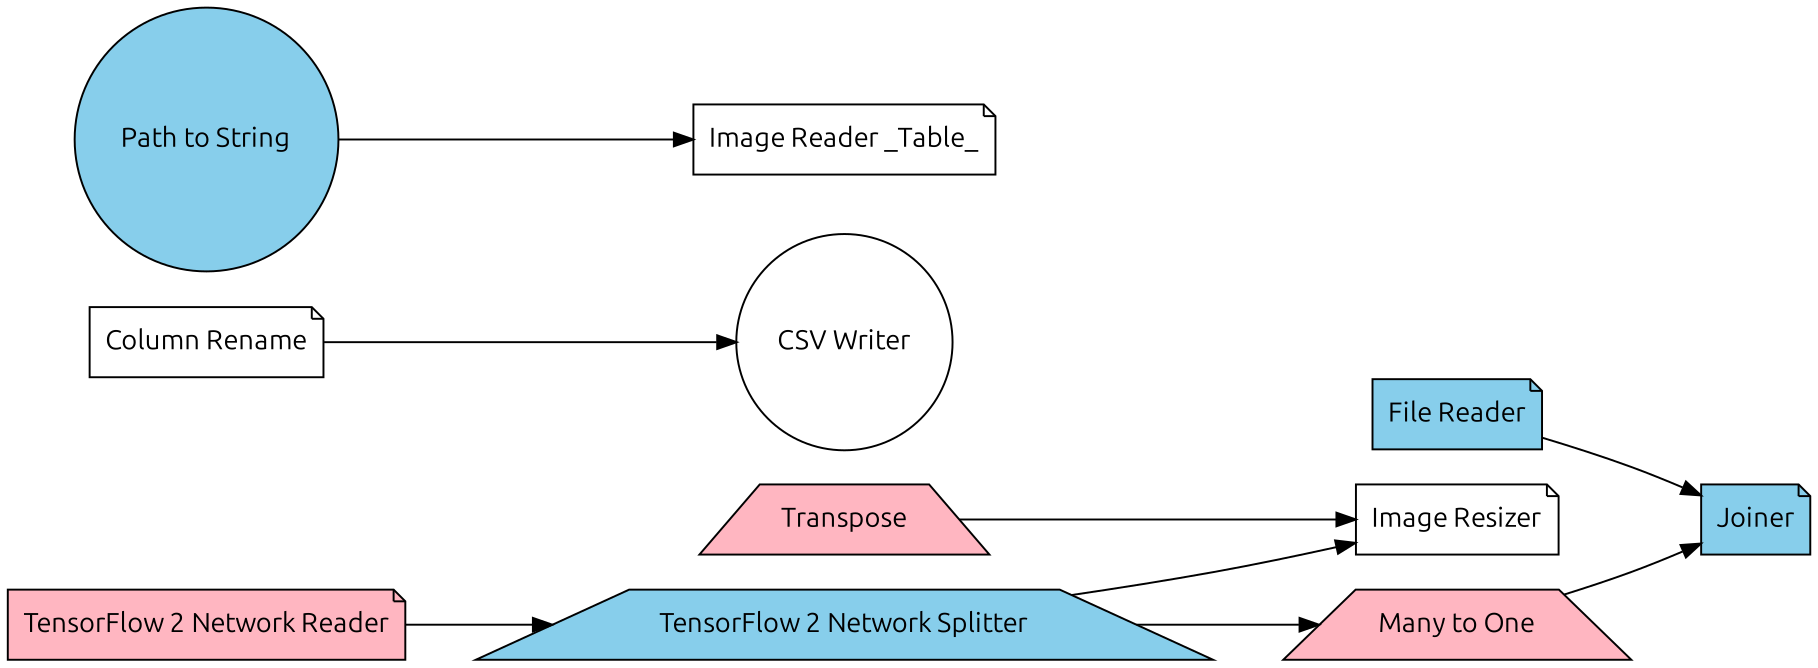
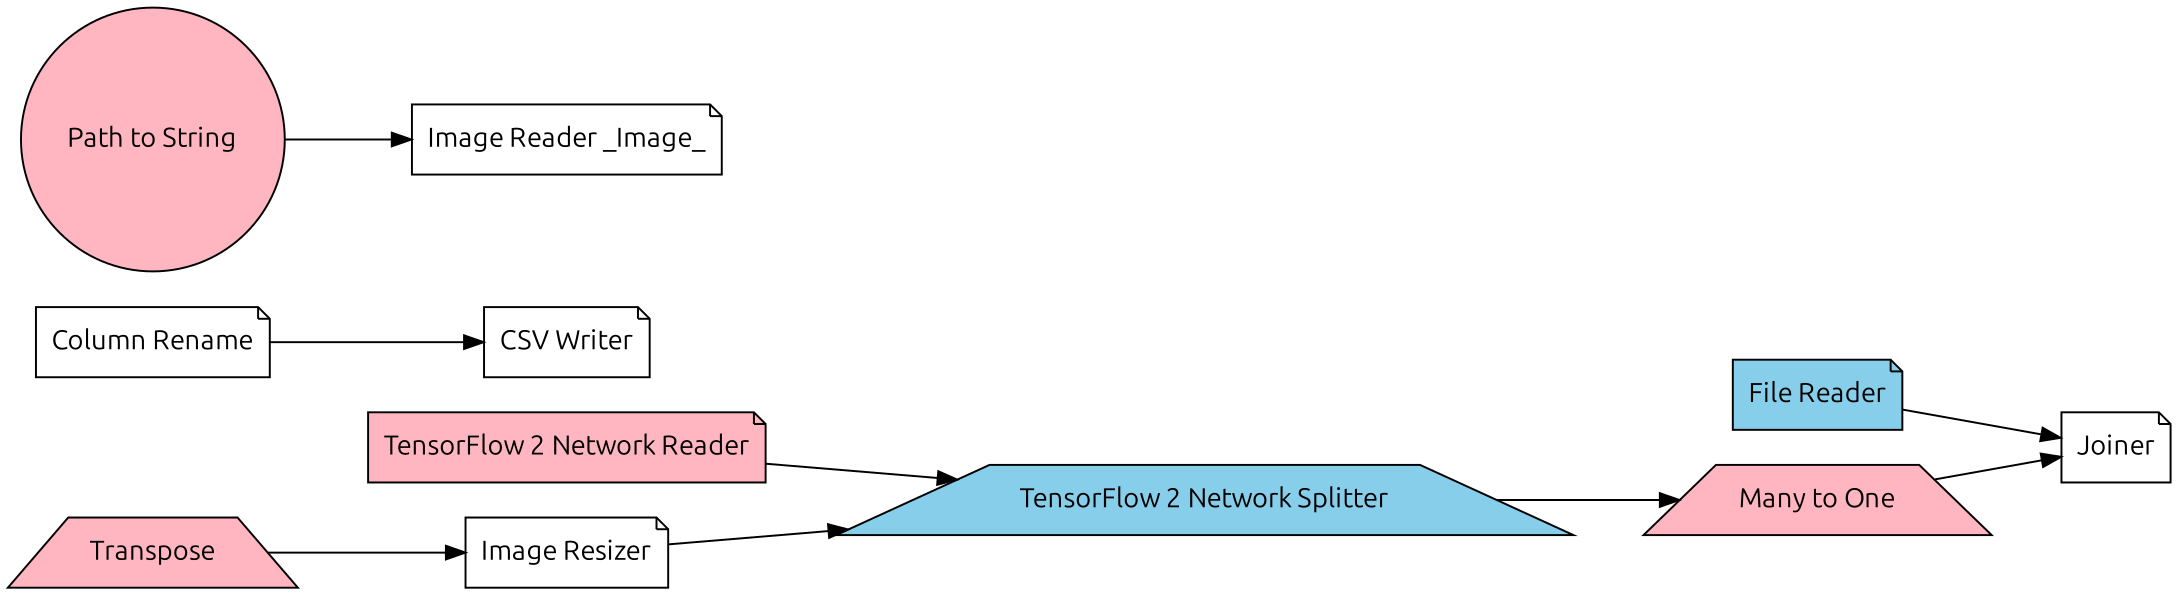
(207, 140) -> (153, 140)
(844, 140) -> (567, 140)
(844, 342) -> (567, 342)
(1756, 519) -> (2116, 447)
(1205, 574) -> (748, 538)
